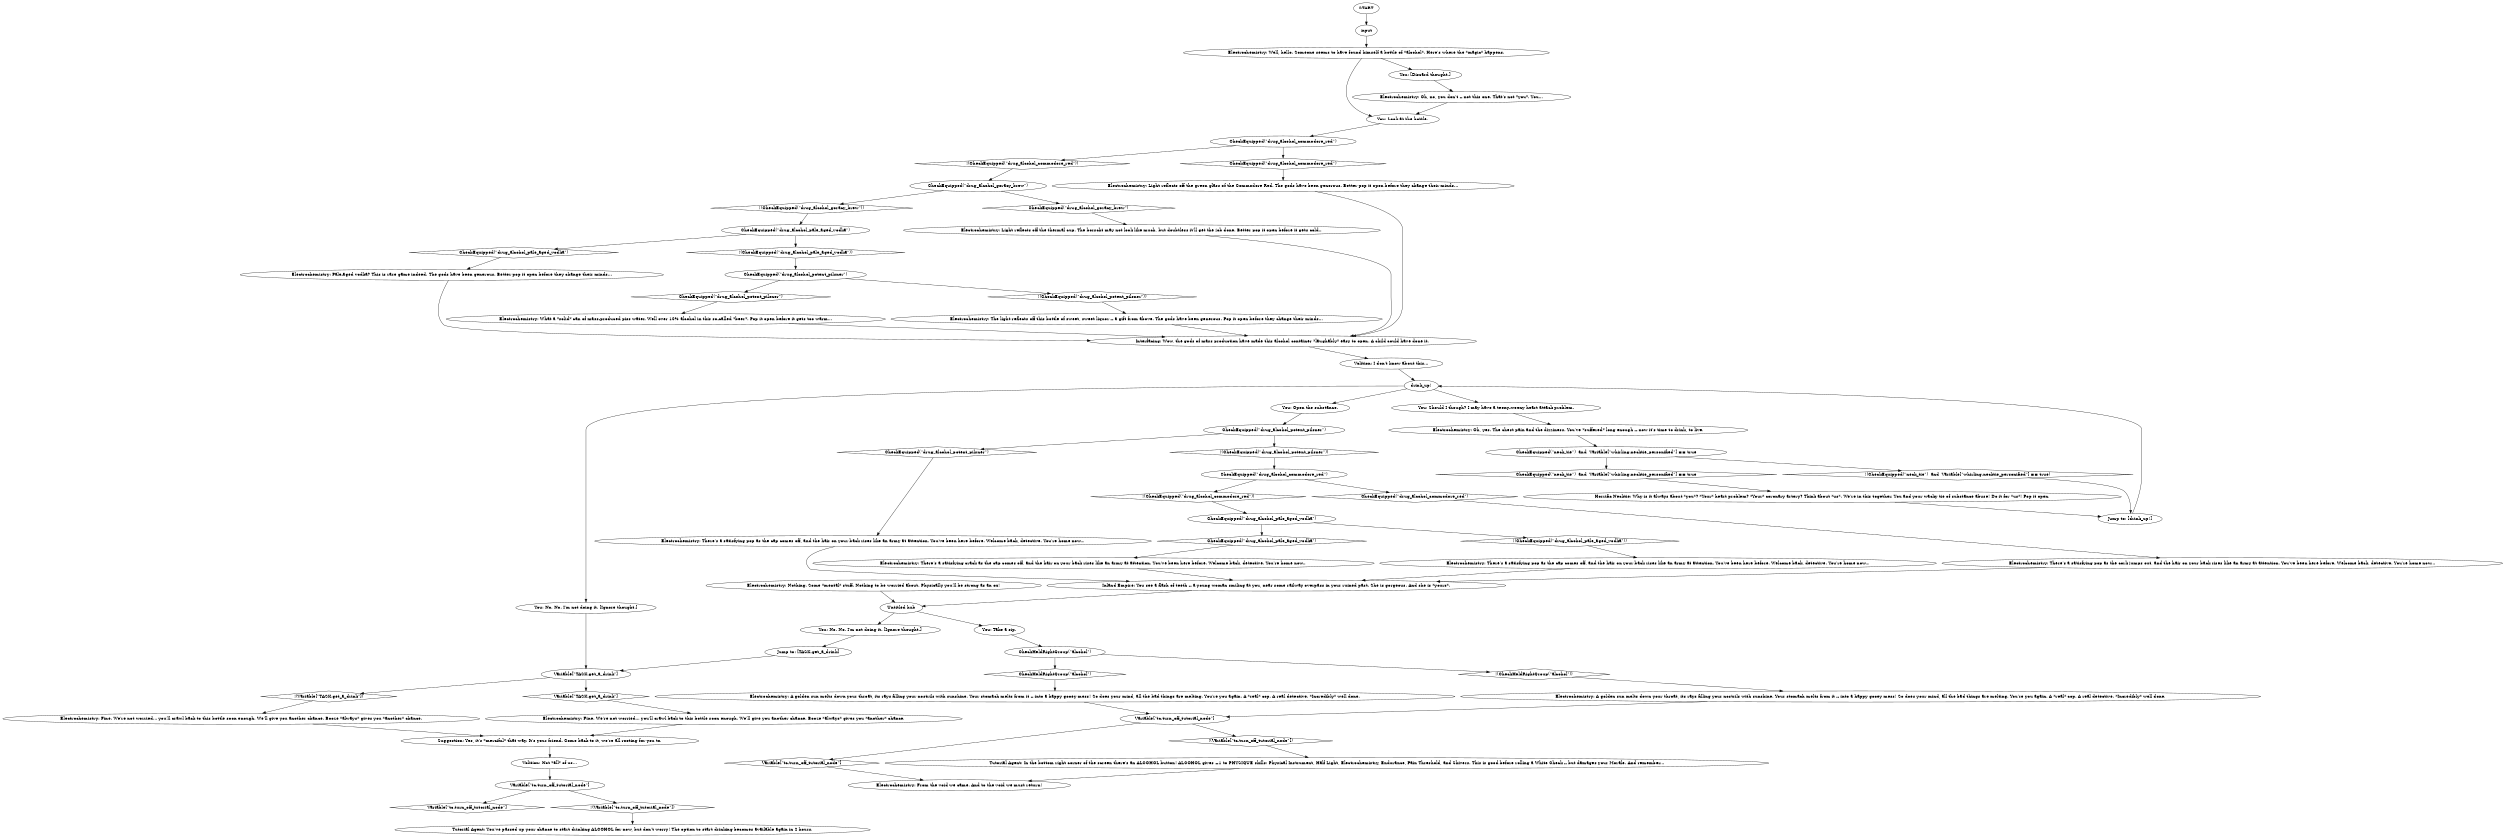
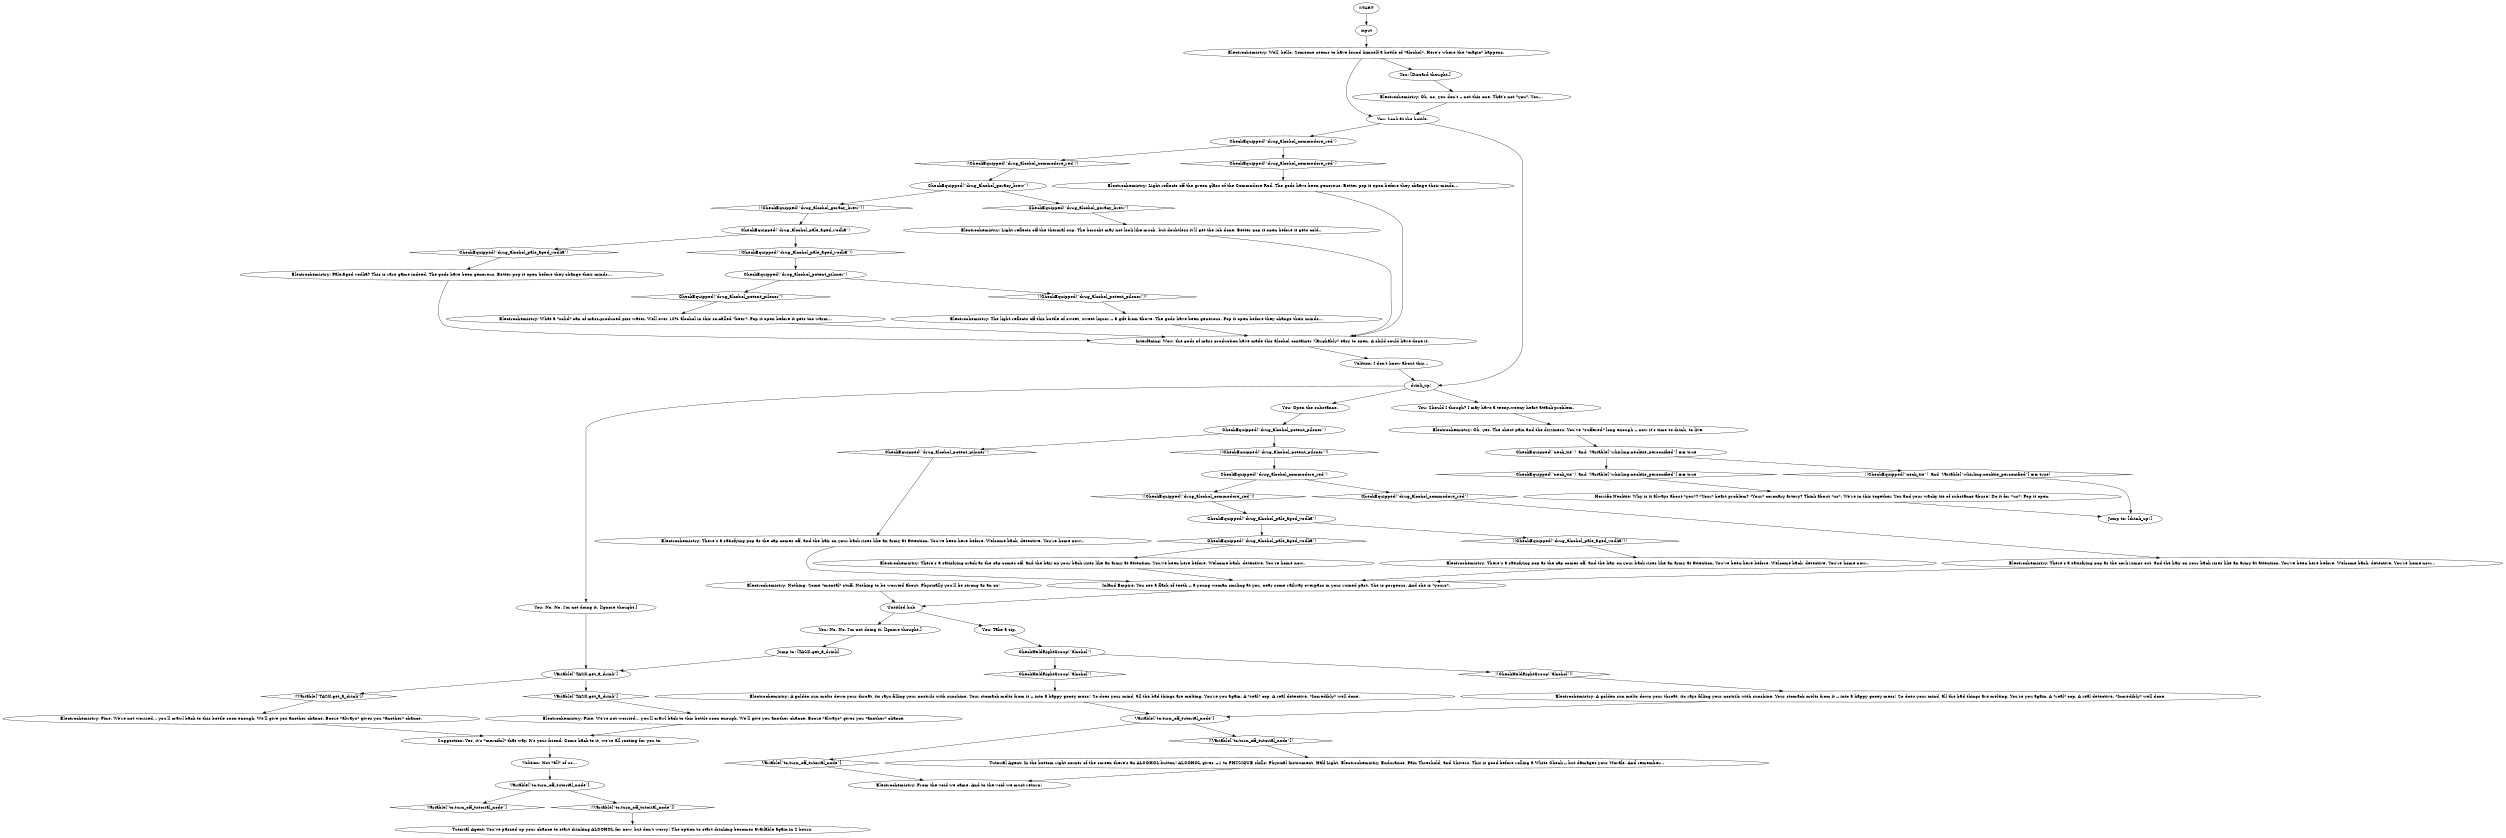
(1836, 395) -> (1523, 249)
